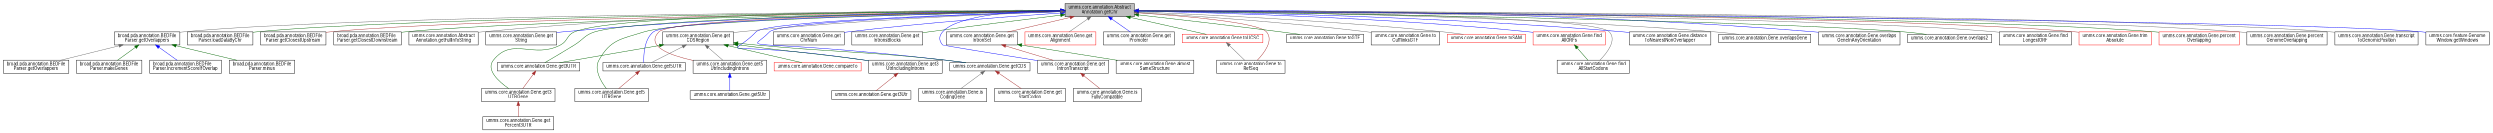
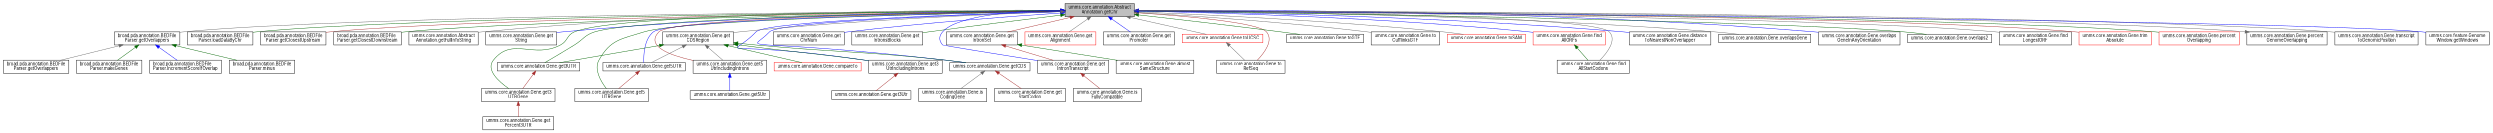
(1693, 15) -> (1690, 15)
(1168, 26) -> (1168, 26)
